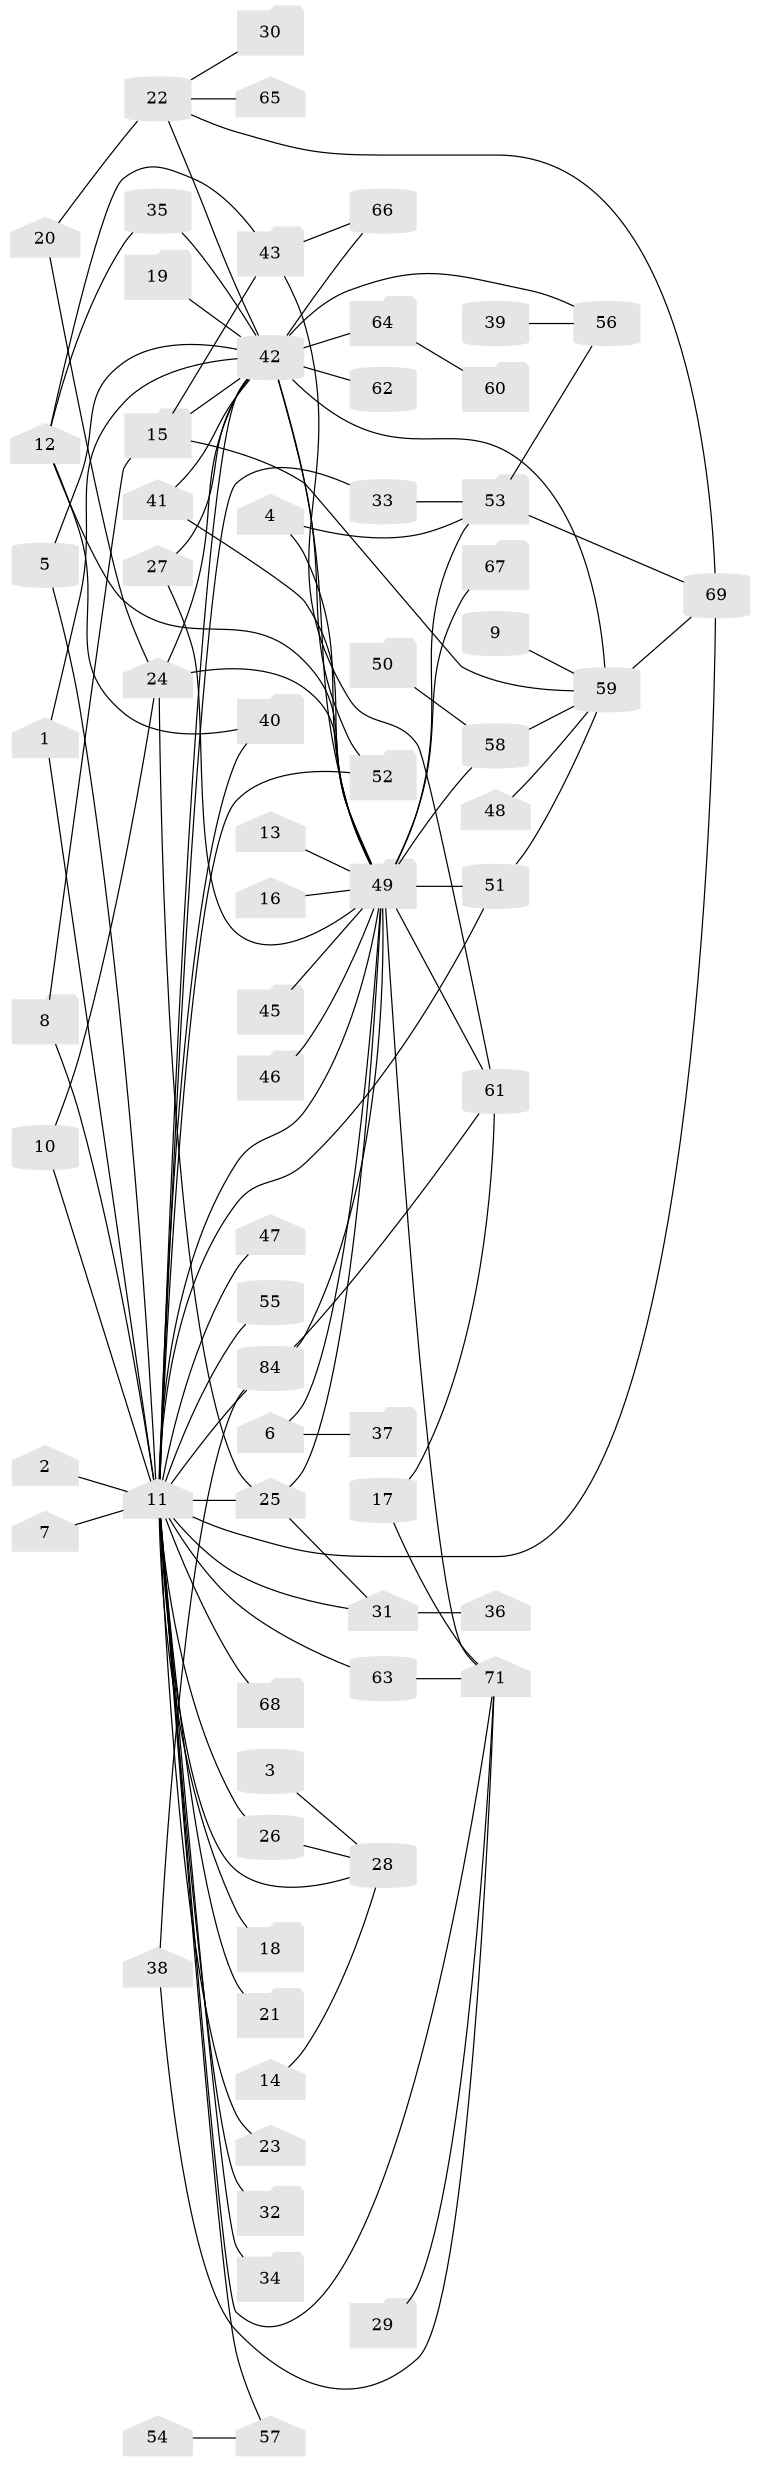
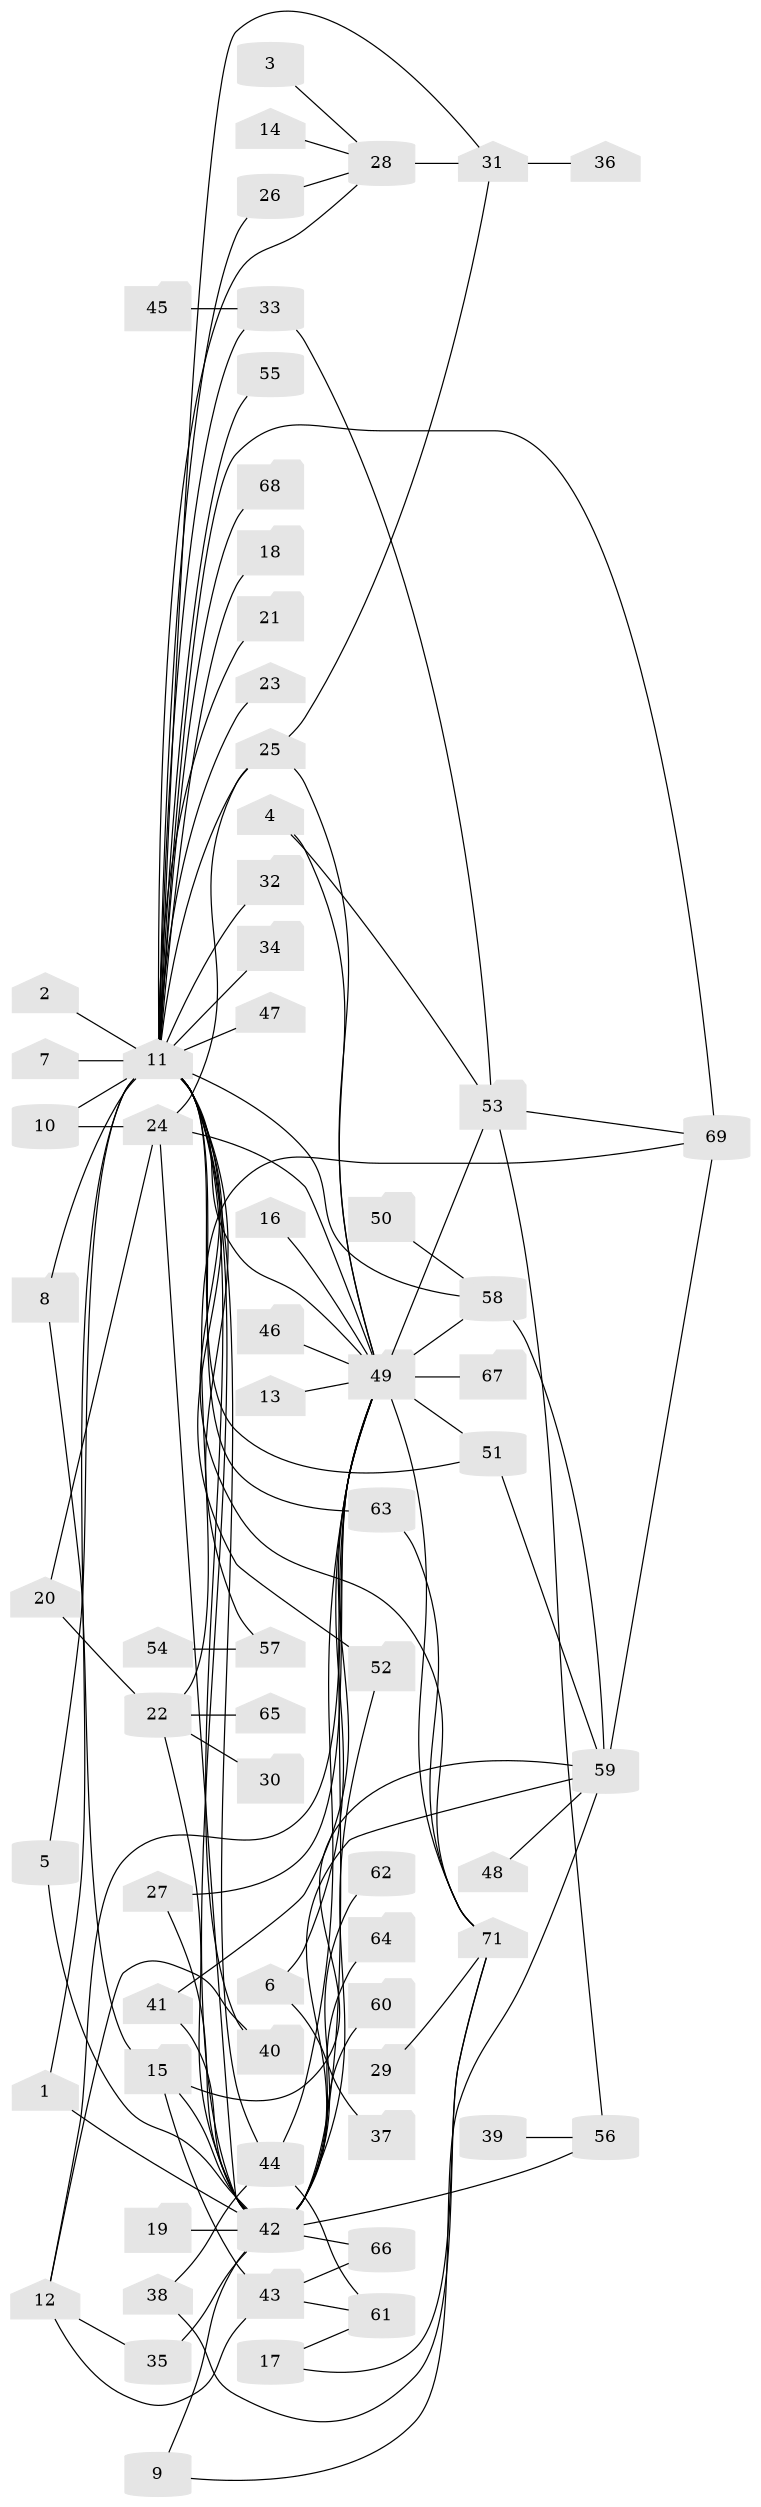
none -> (437, 163)
(439, 357) -> (327, 2119)
(327, 949) -> (206, 309)
(435, 981) -> none
none -> (324, 1194)
(271, 1369) -> (271, 2164)
none -> (201, 2367)
